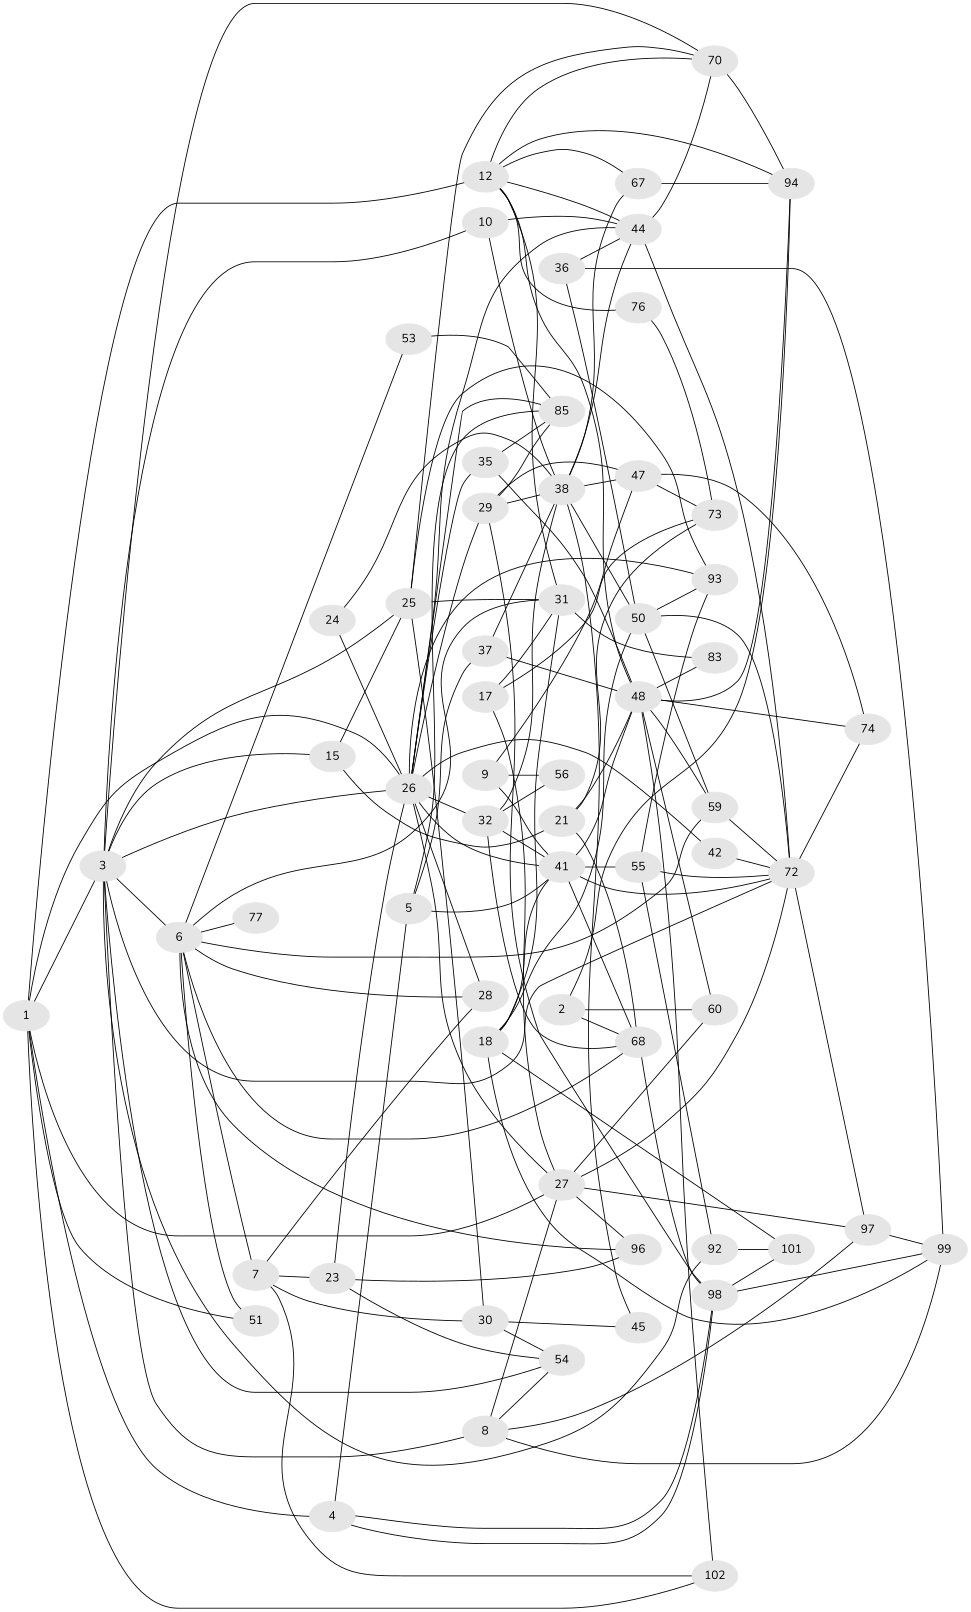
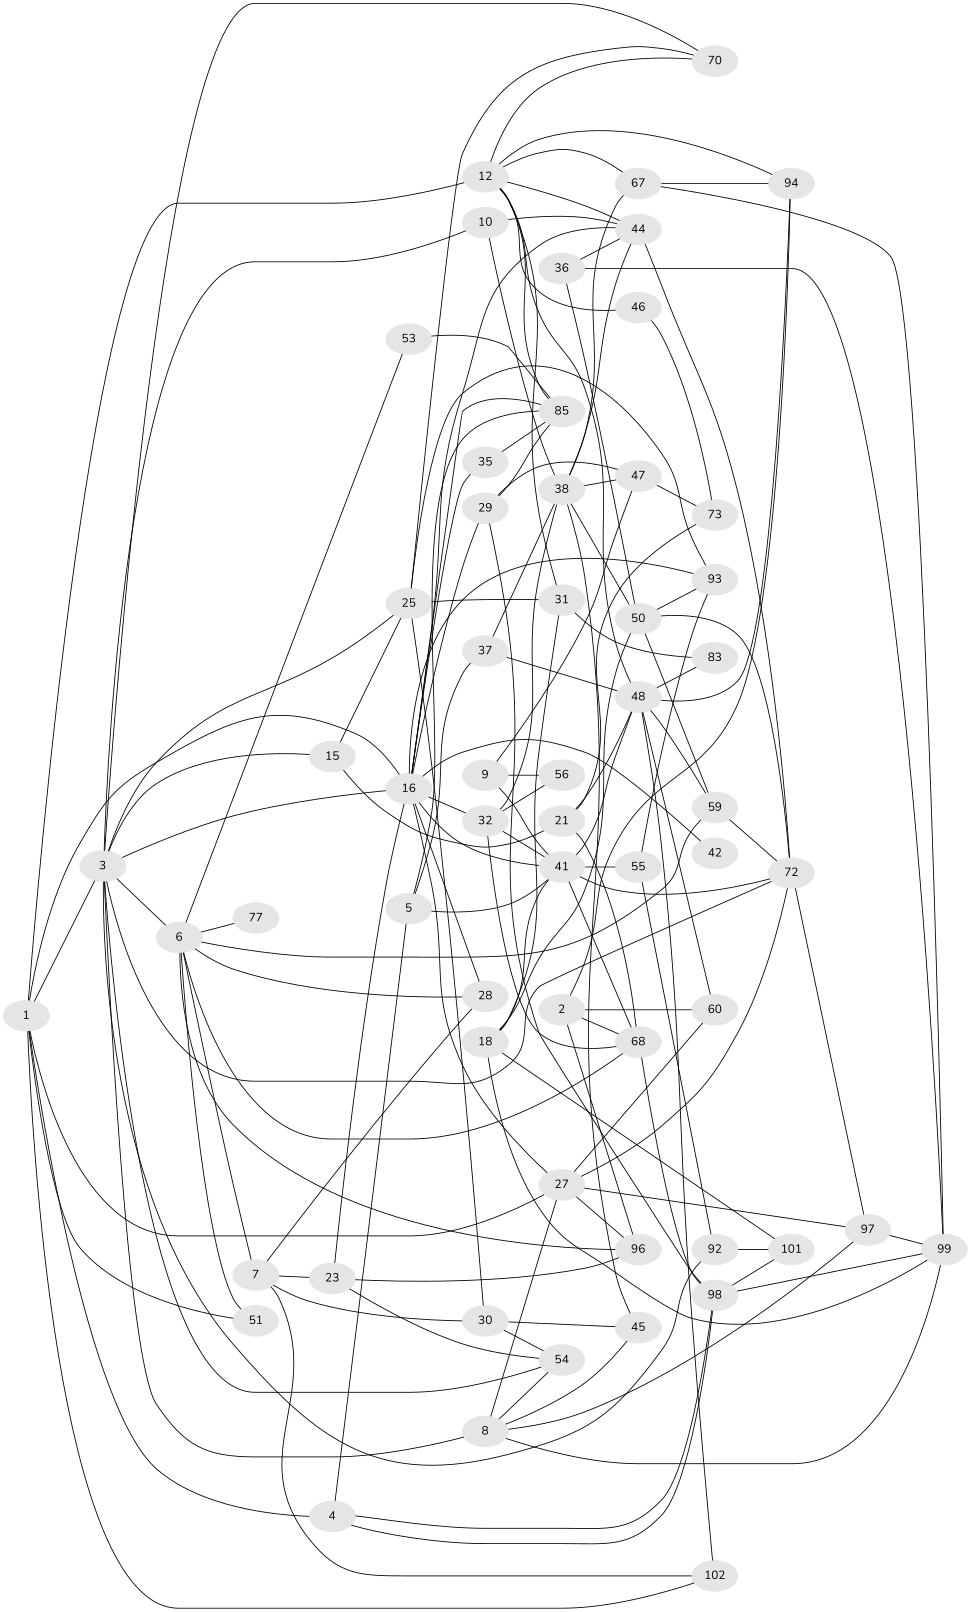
(758, 120) -> none
(688, 150) -> none
none -> (525, 293)
(638, 308) -> (638, 308)
(528, 498) -> none
(576, 564) -> none
(332, 621) -> none
none -> (924, 623)
(485, 697) -> none
(868, 729) -> none
(446, 785) -> none
(409, 789) -> (409, 789)
(753, 863) -> none
(714, 877) -> none
none -> (607, 1151)
none -> (573, 1391)
